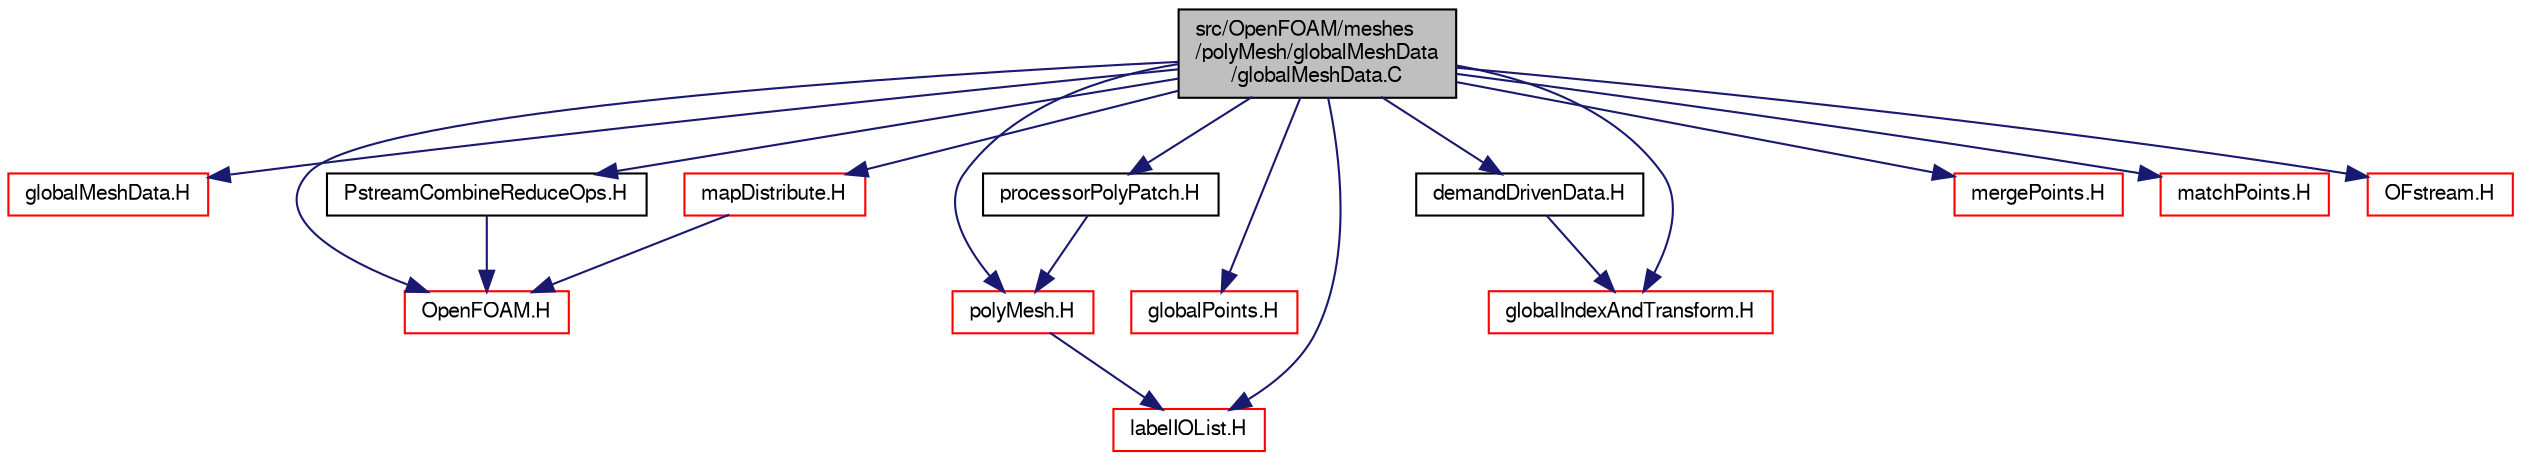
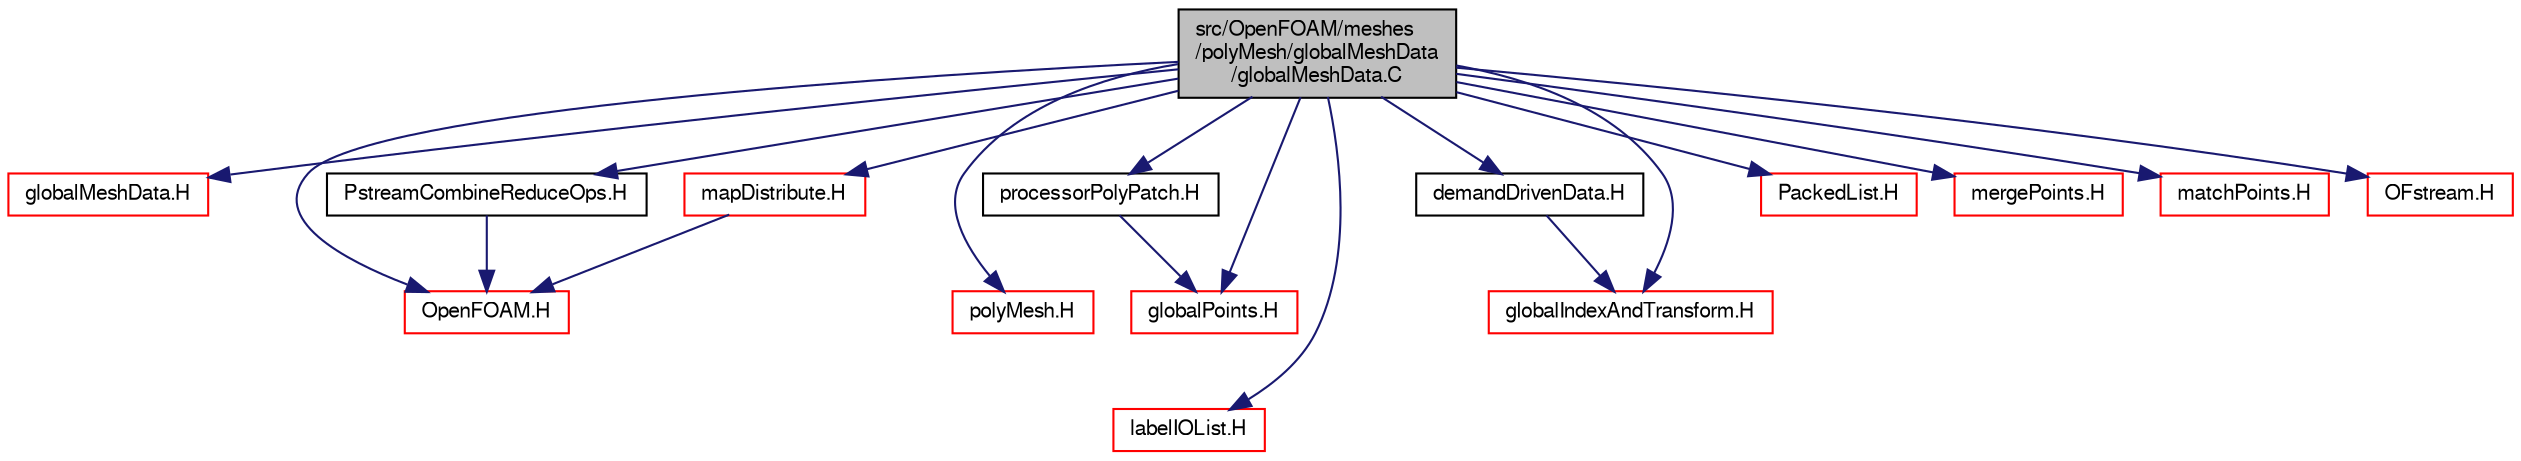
none -> (1839, 195)
(1068, 245) -> (1150, 246)
(1097, 365) -> none
